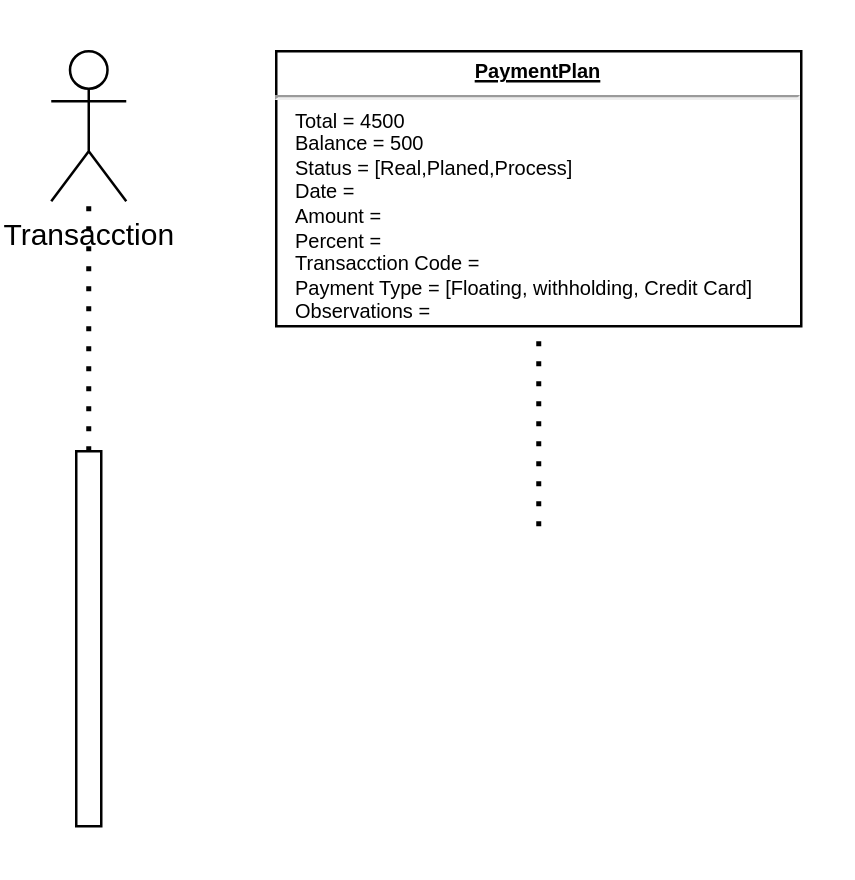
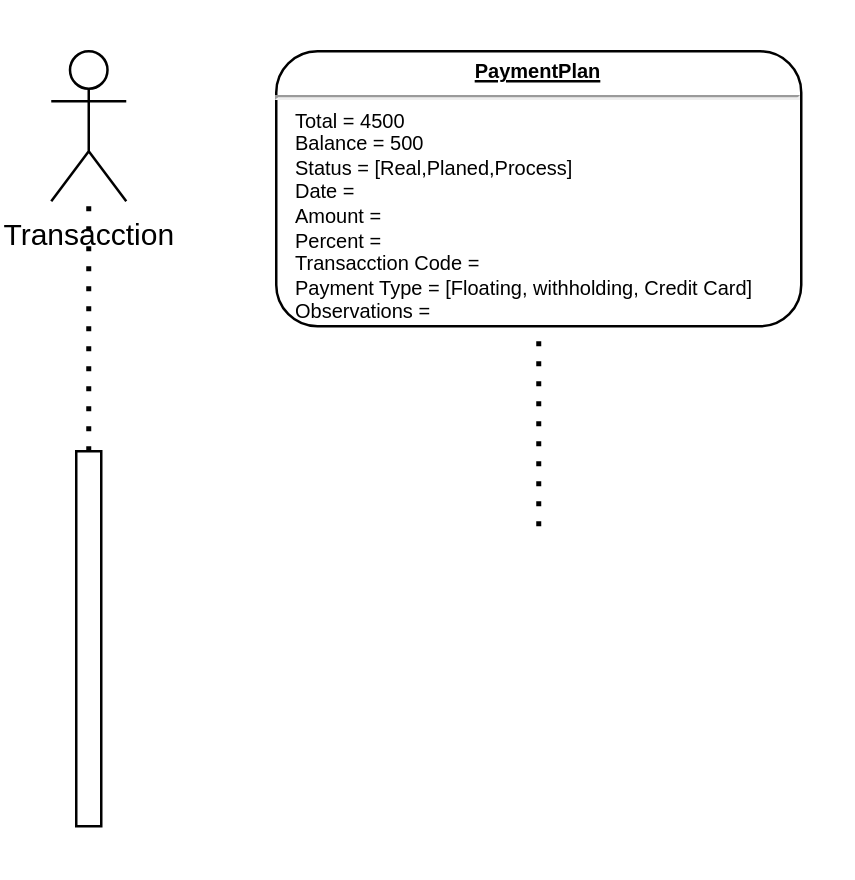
(539, 189) -> (539, 189)
